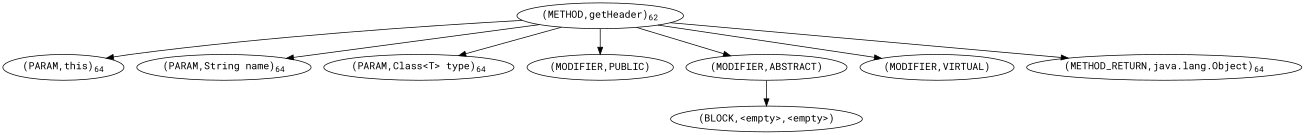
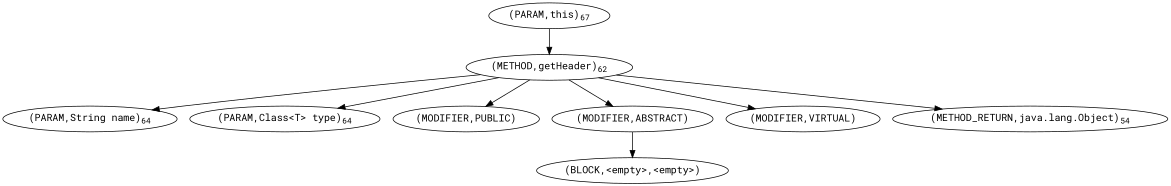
(317, 35) -> (549, 38)
(99, 66) -> (585, 15)
(1259, 66) -> (1125, 118)
